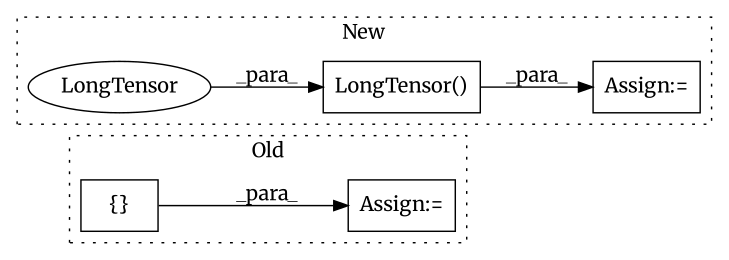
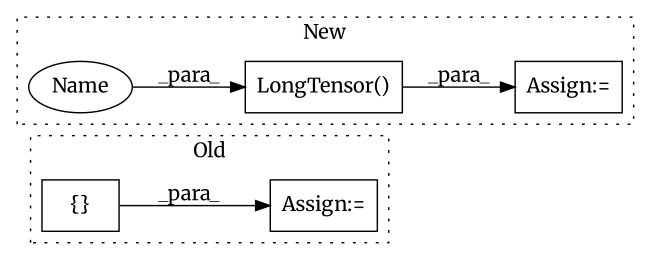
(119, 87) -> (81, 87)
